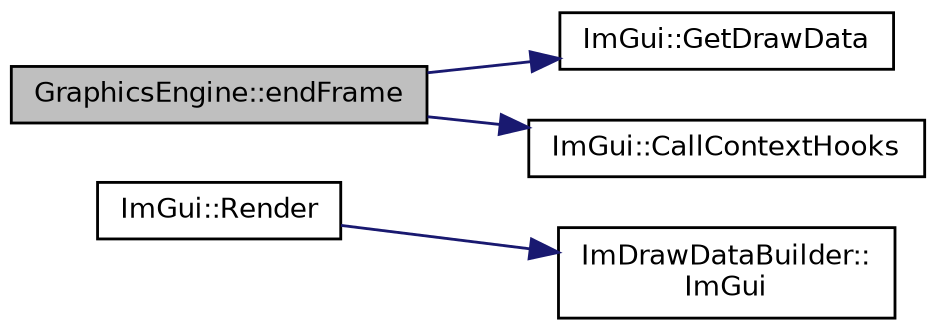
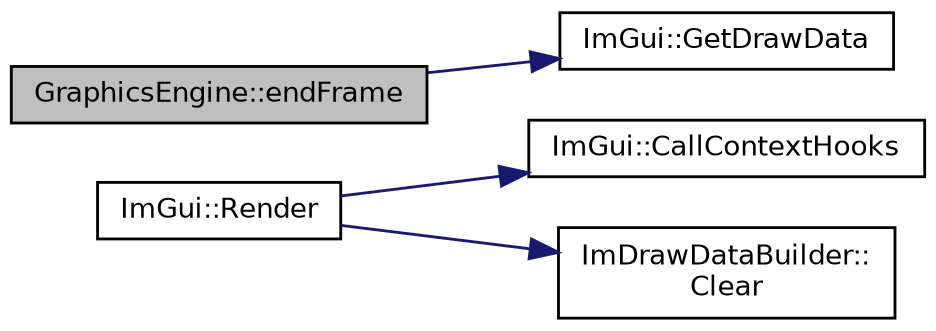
(464, 121) -> (420, 186)
(727, 273) -> (727, 273)
